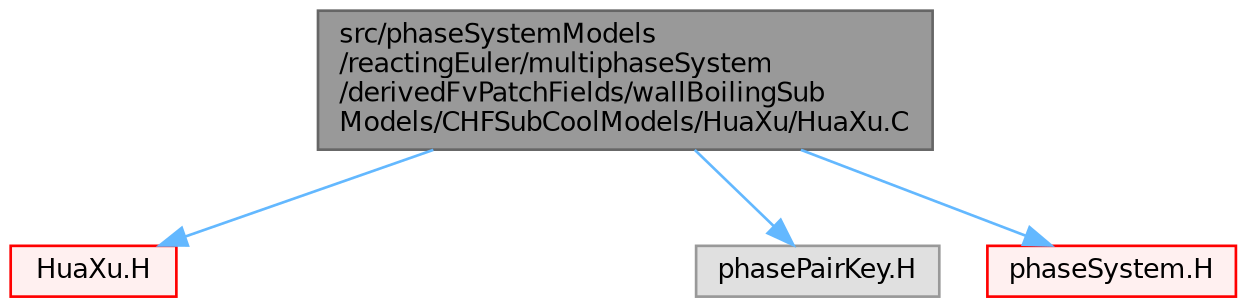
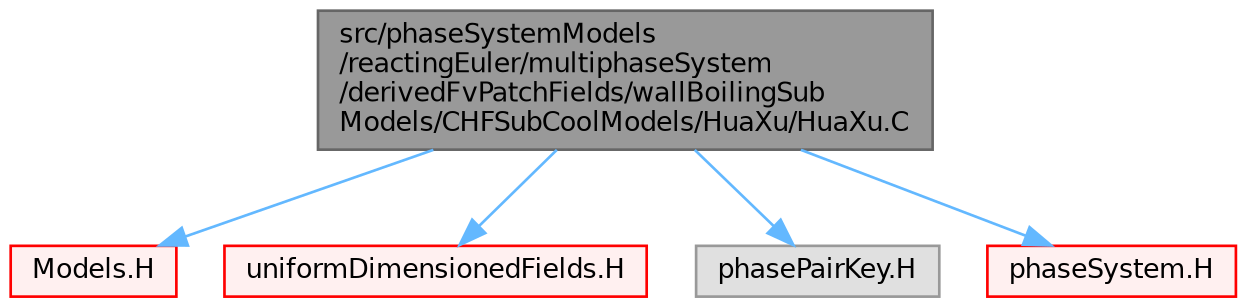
(94, 271) -> (94, 271)
none -> (436, 271)
